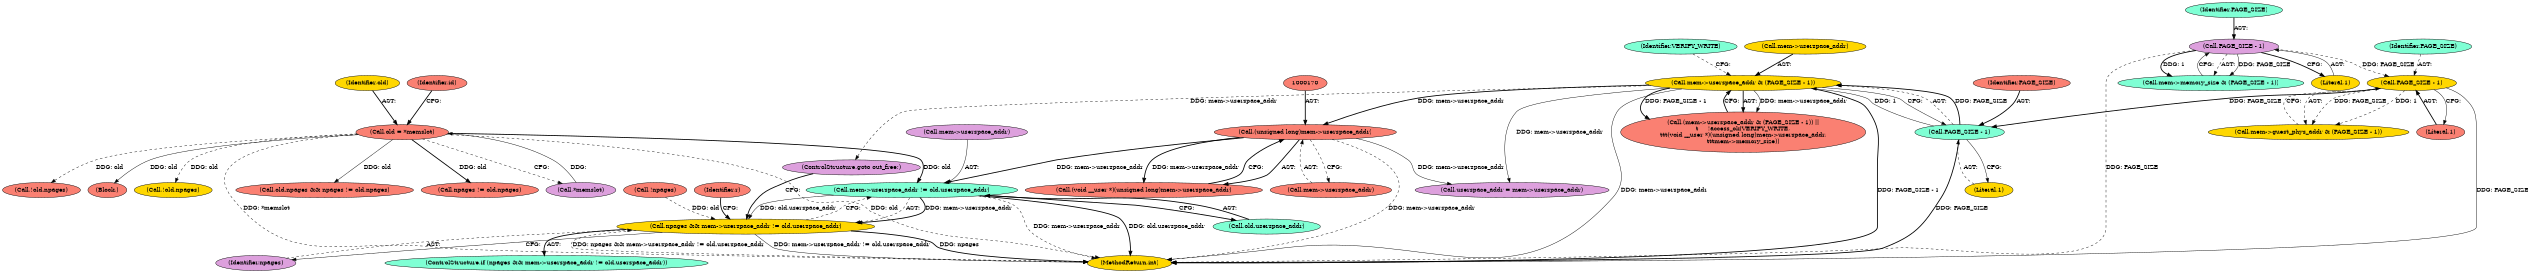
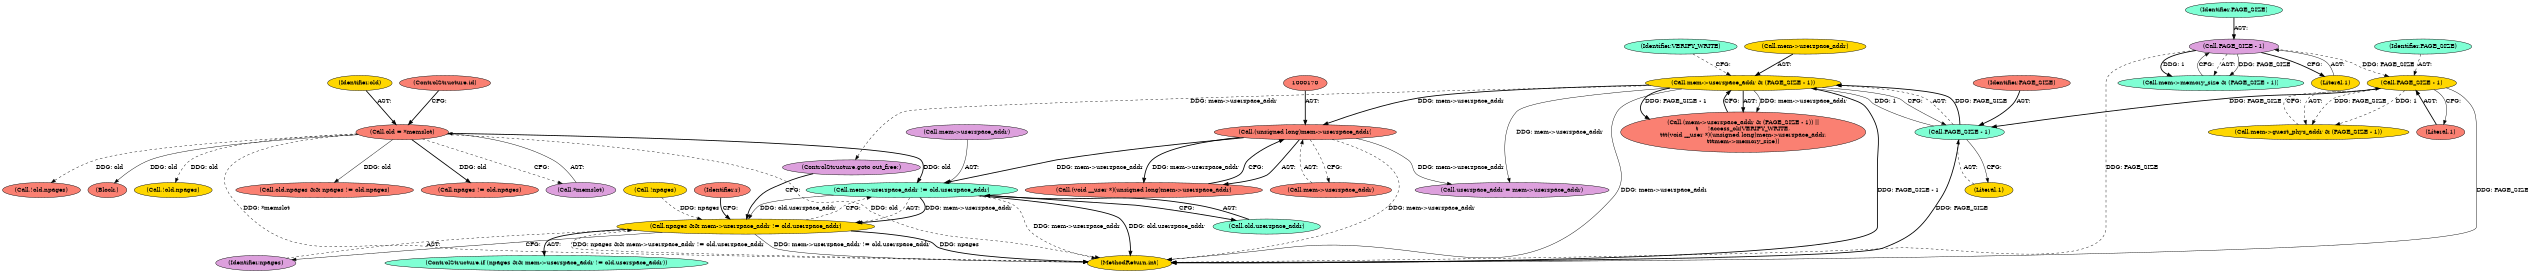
(437, 83) -> (445, 83)
(579, 167) -> (578, 167)
(655, 190) -> (655, 190)
(706, 208) -> (700, 208)
